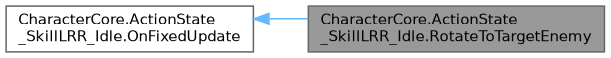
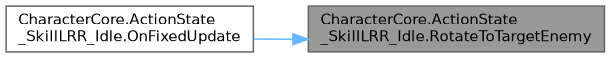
(289, 19) -> (273, 39)
